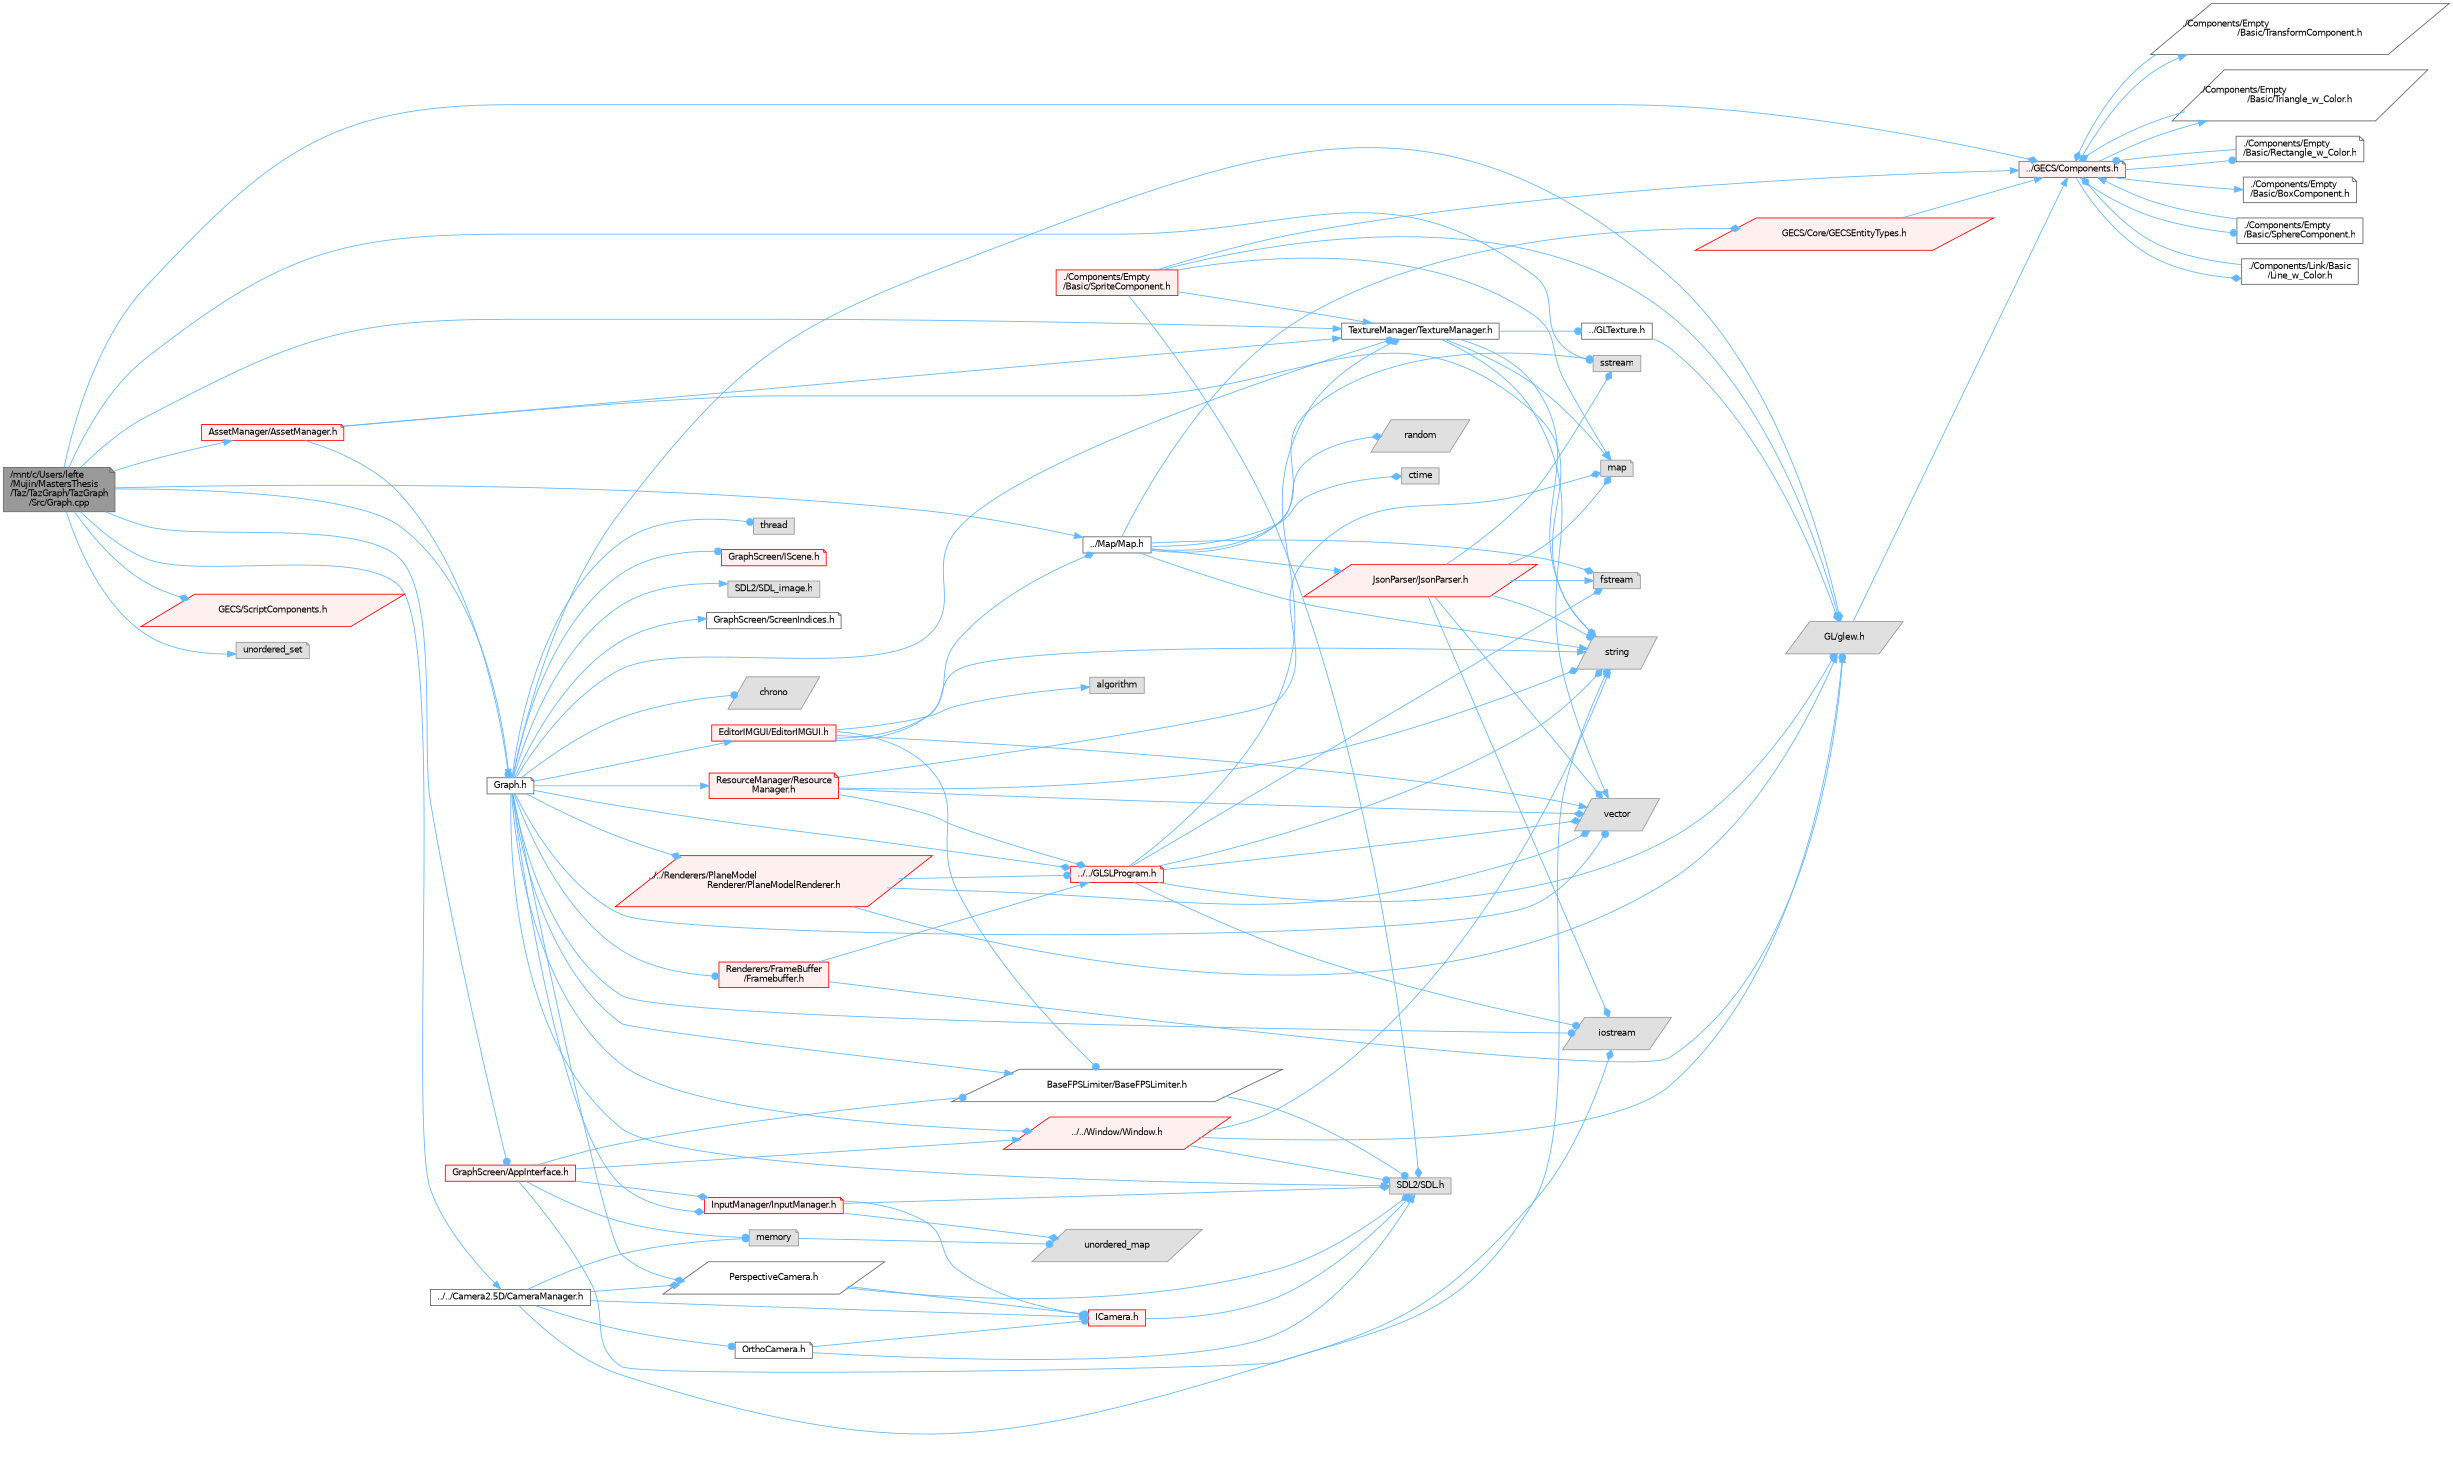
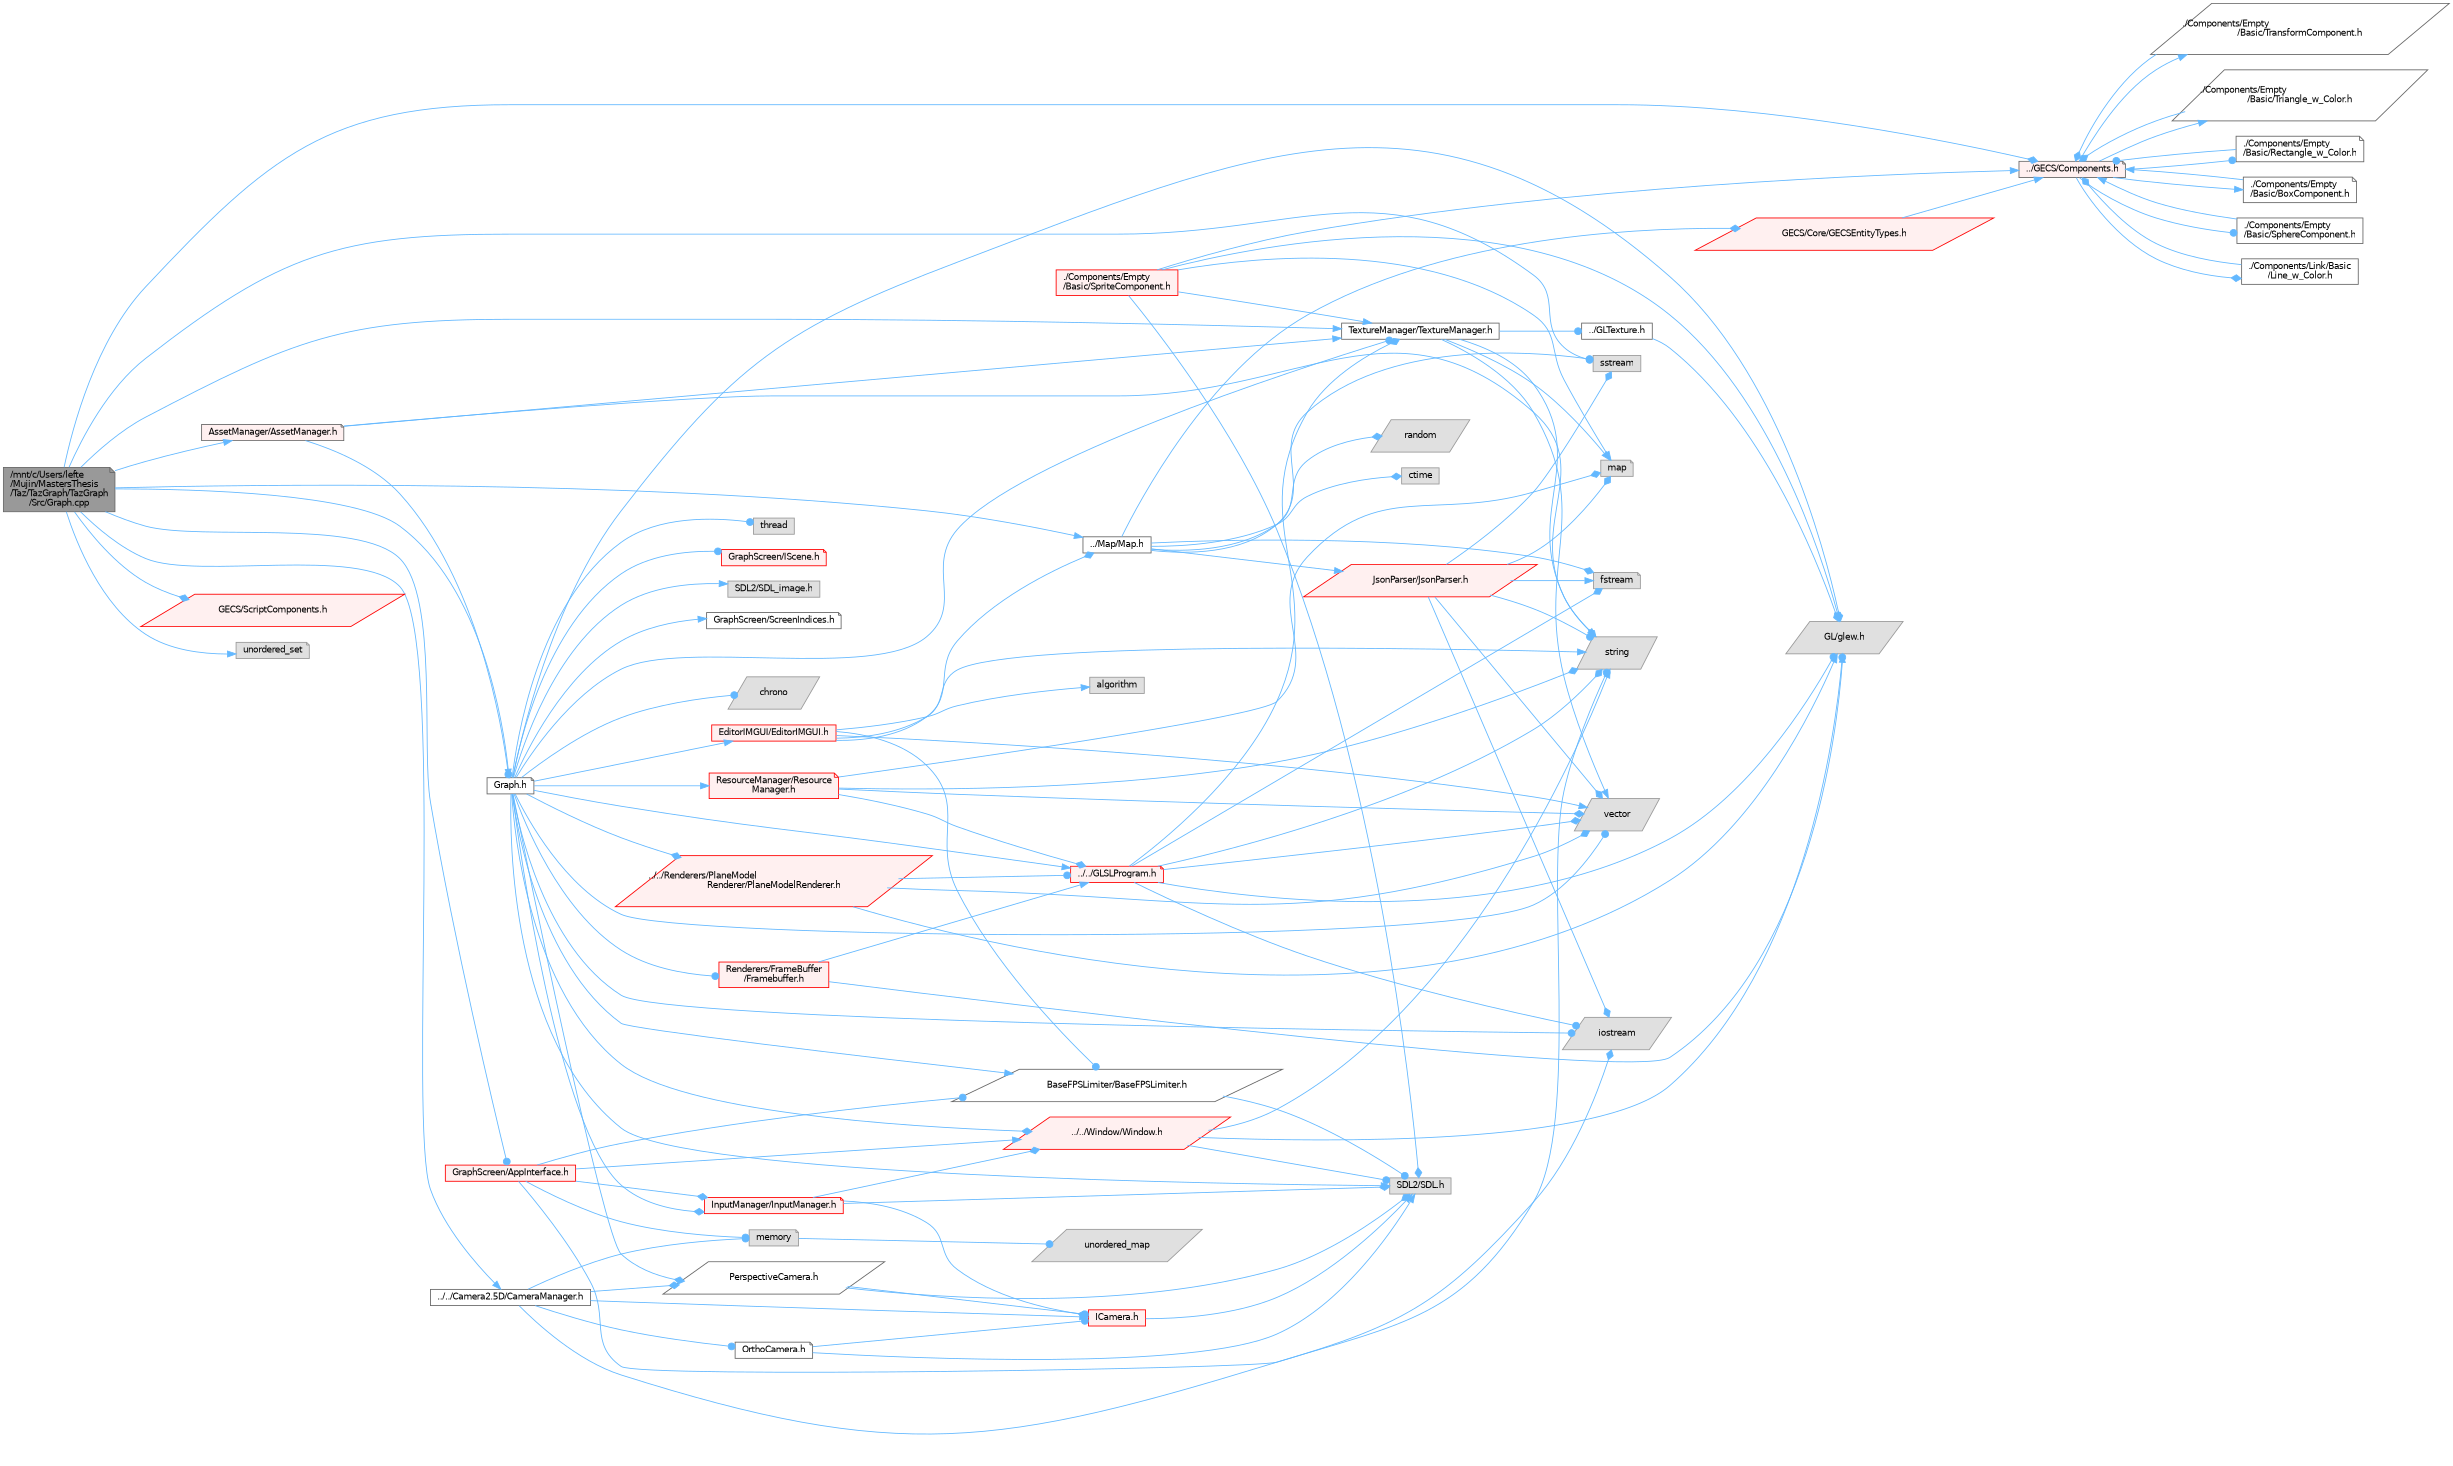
(1958, 403) -> (2189, 174)
(273, 433) -> (273, 433)
(1357, 613) -> none
(798, 831) -> (798, 831)
(946, 1225) -> (910, 1177)
